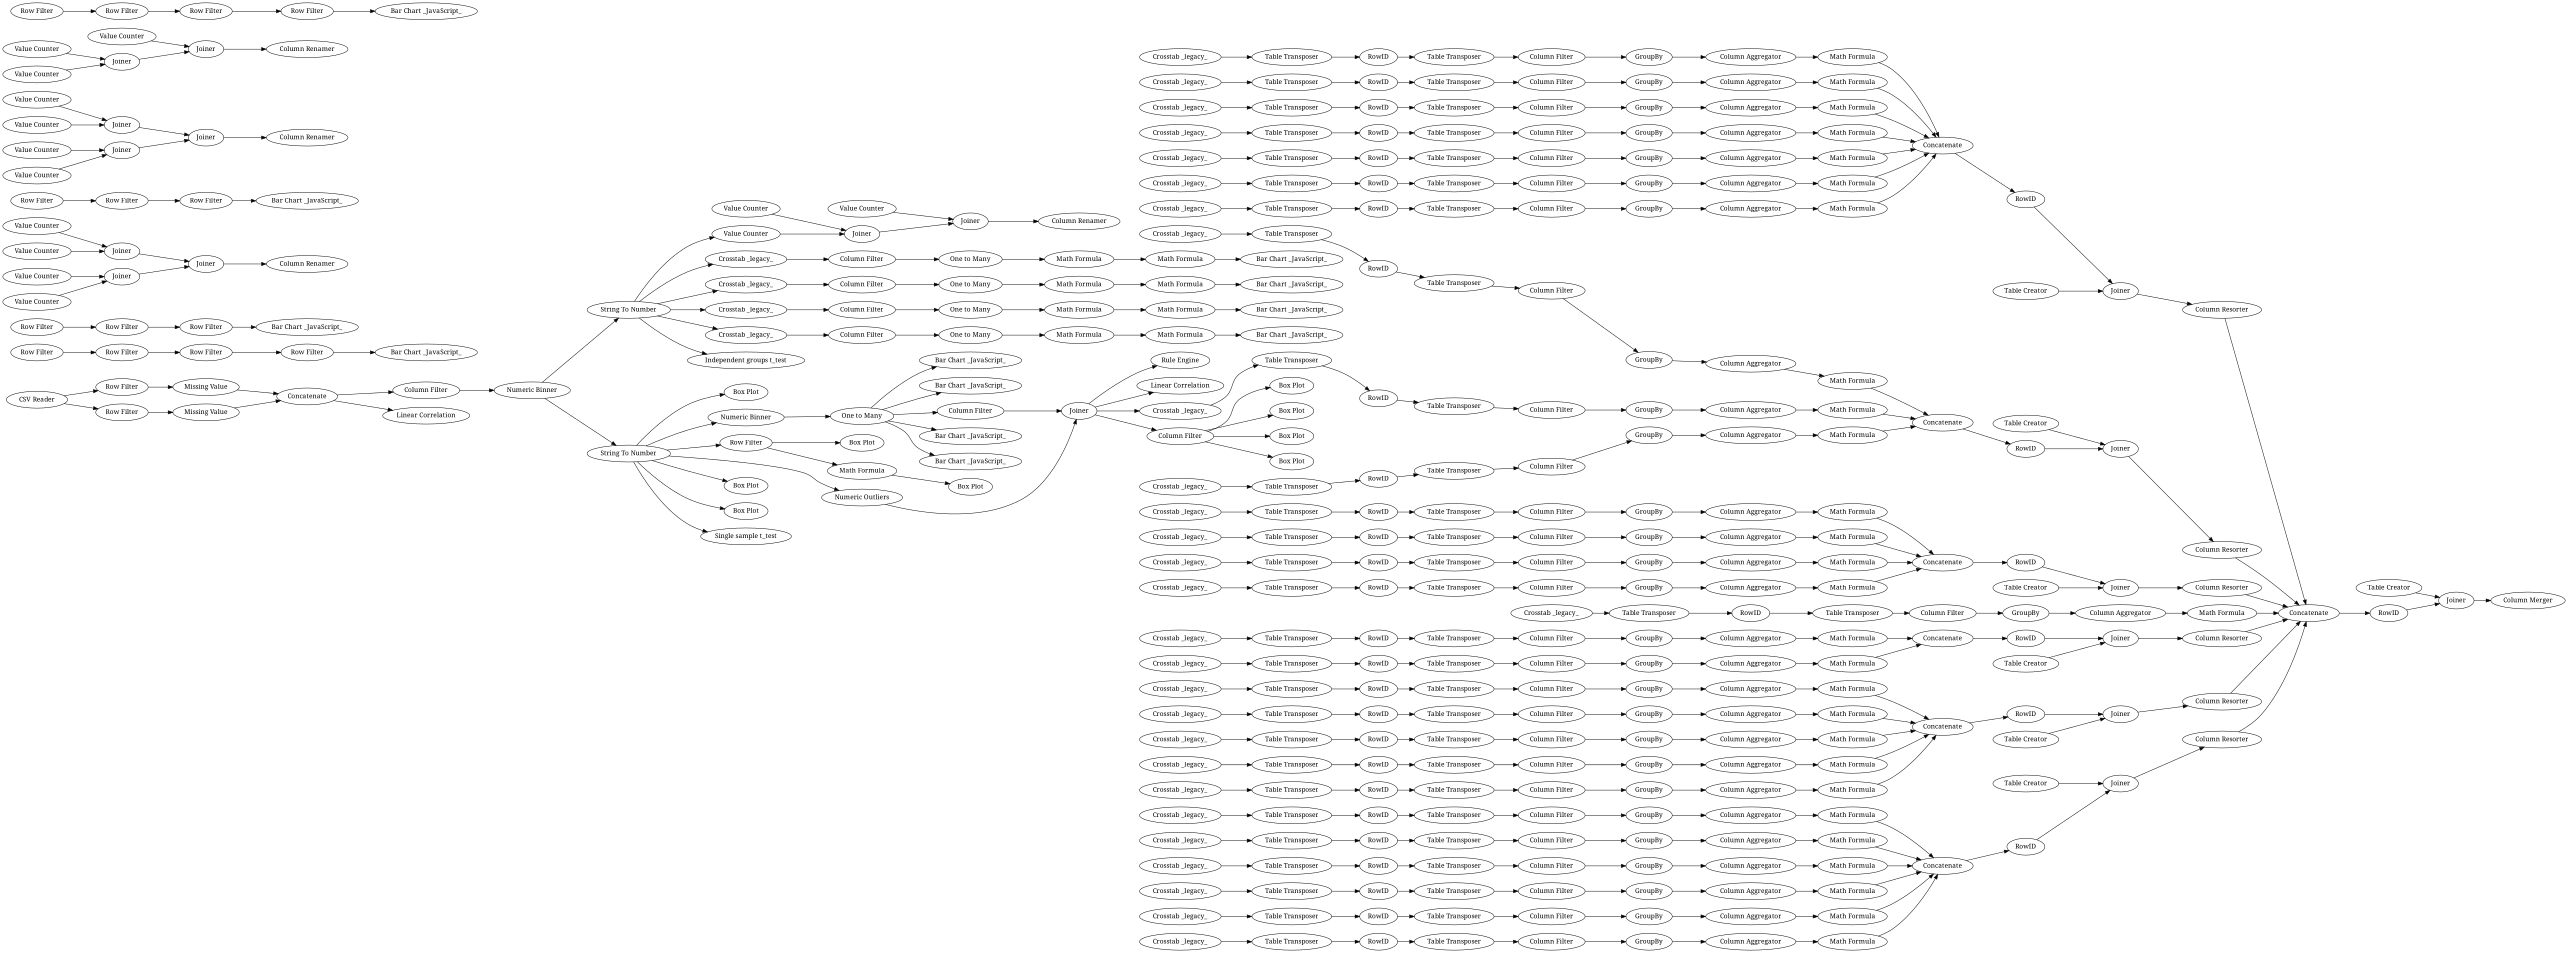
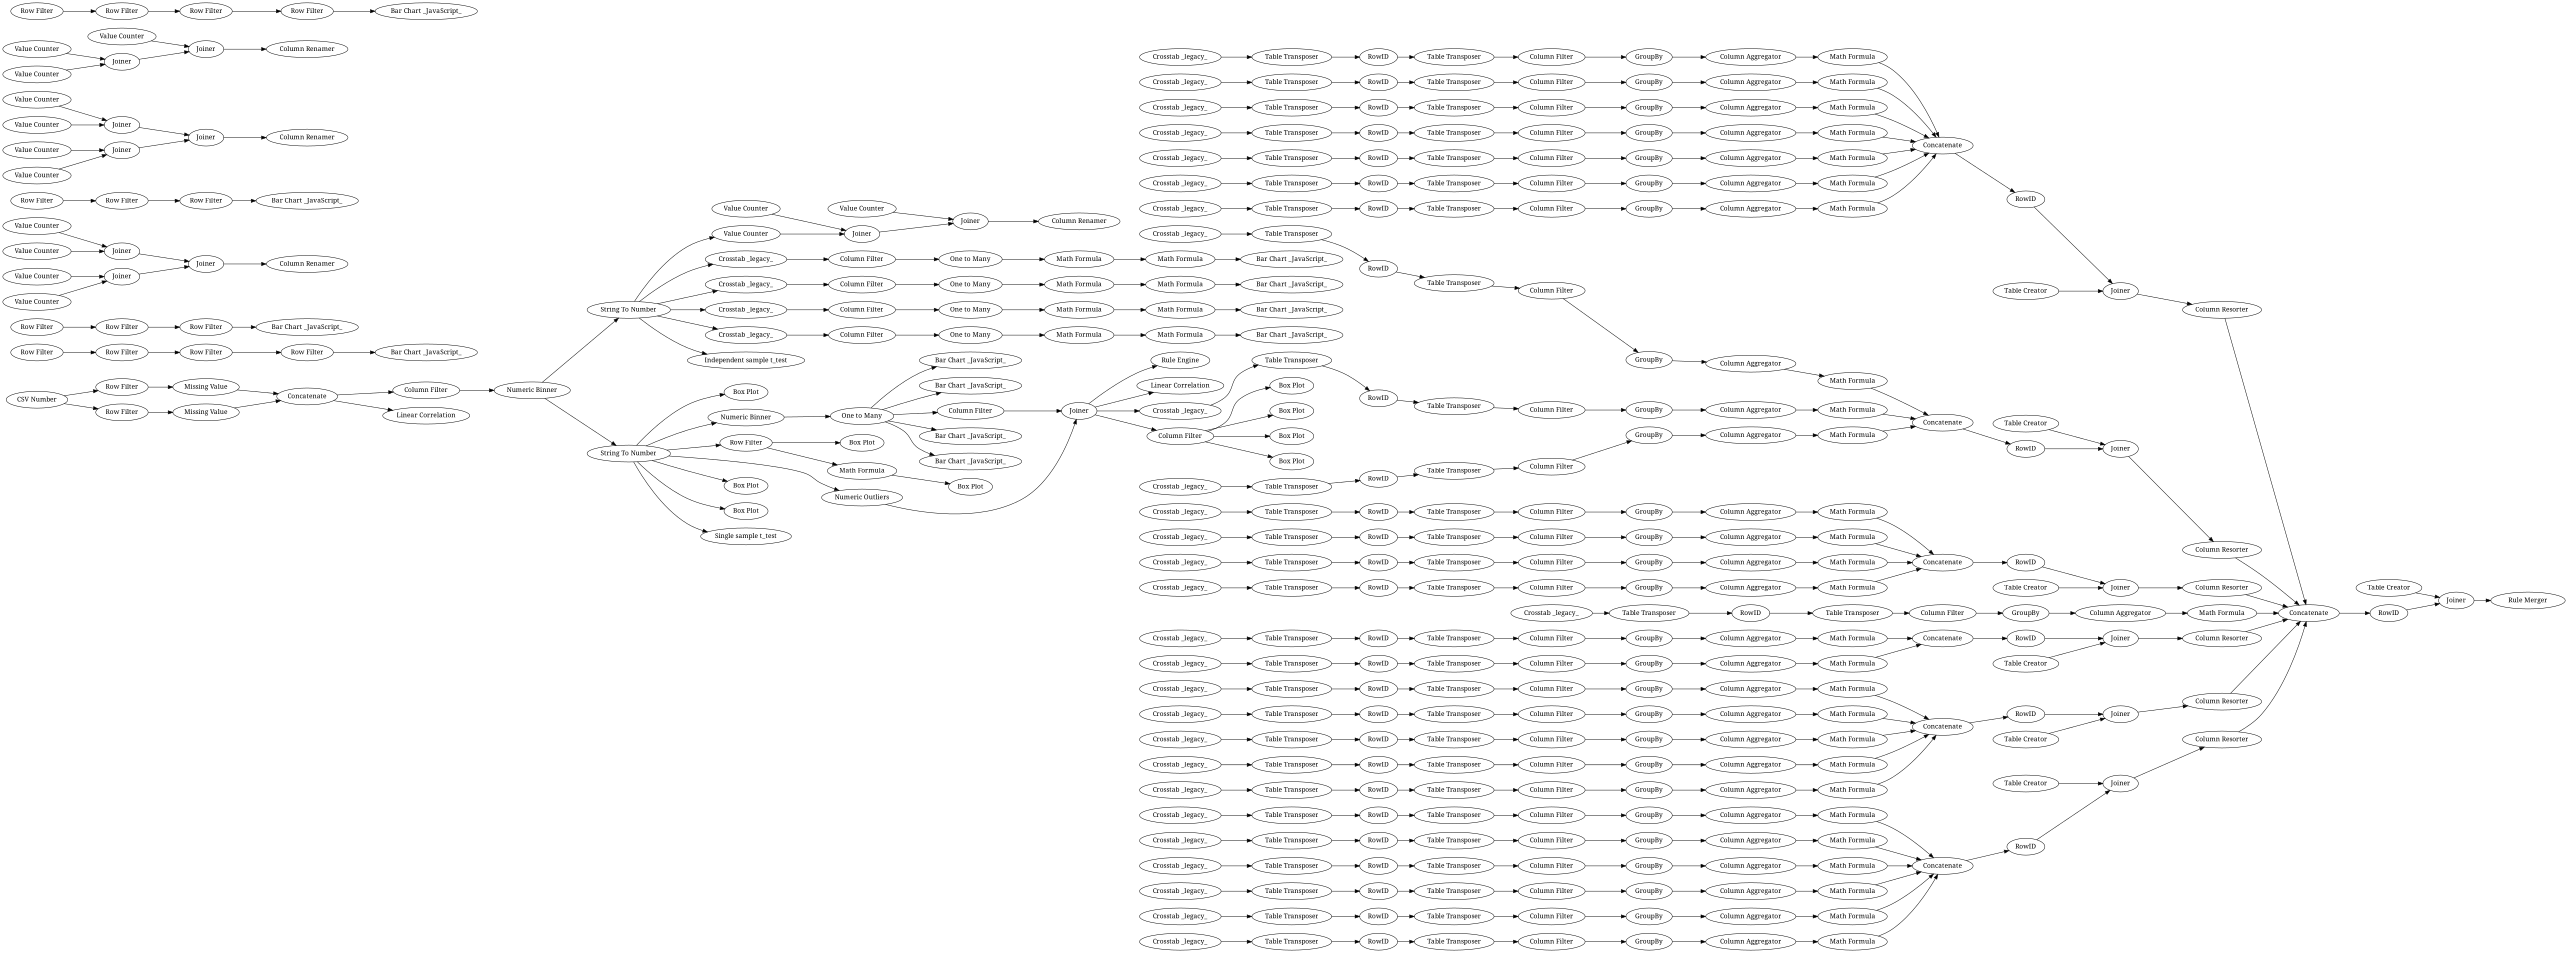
(746, 360) -> (746, 360)
(37, 400) -> (37, 400)
(2528, 601) -> (2528, 601)
